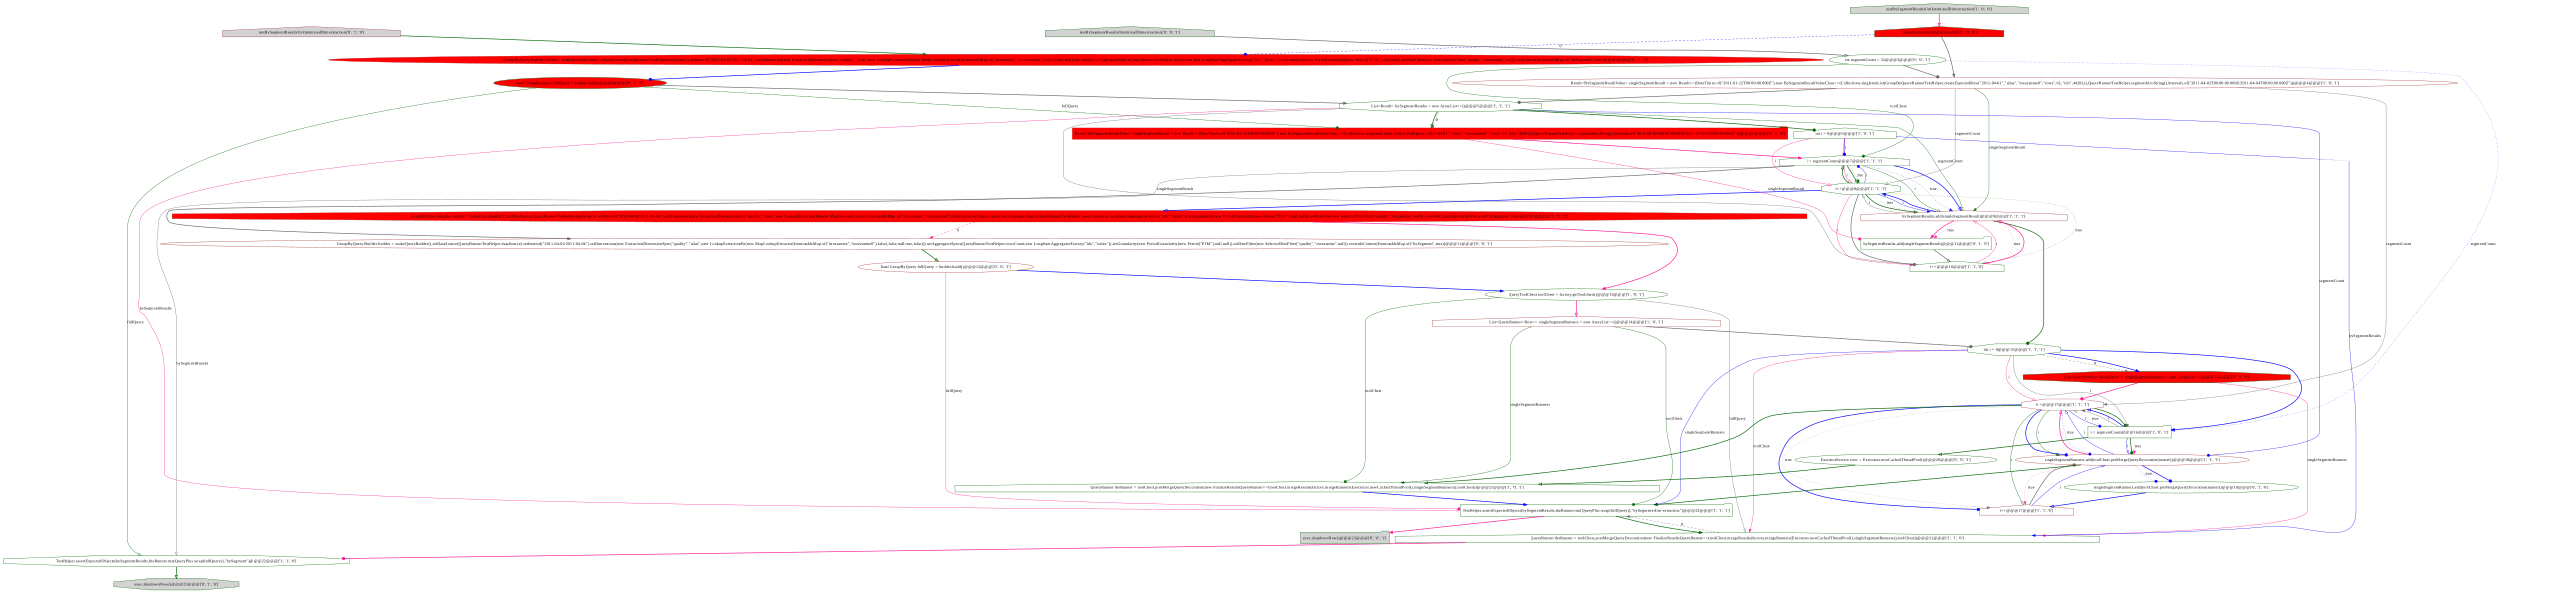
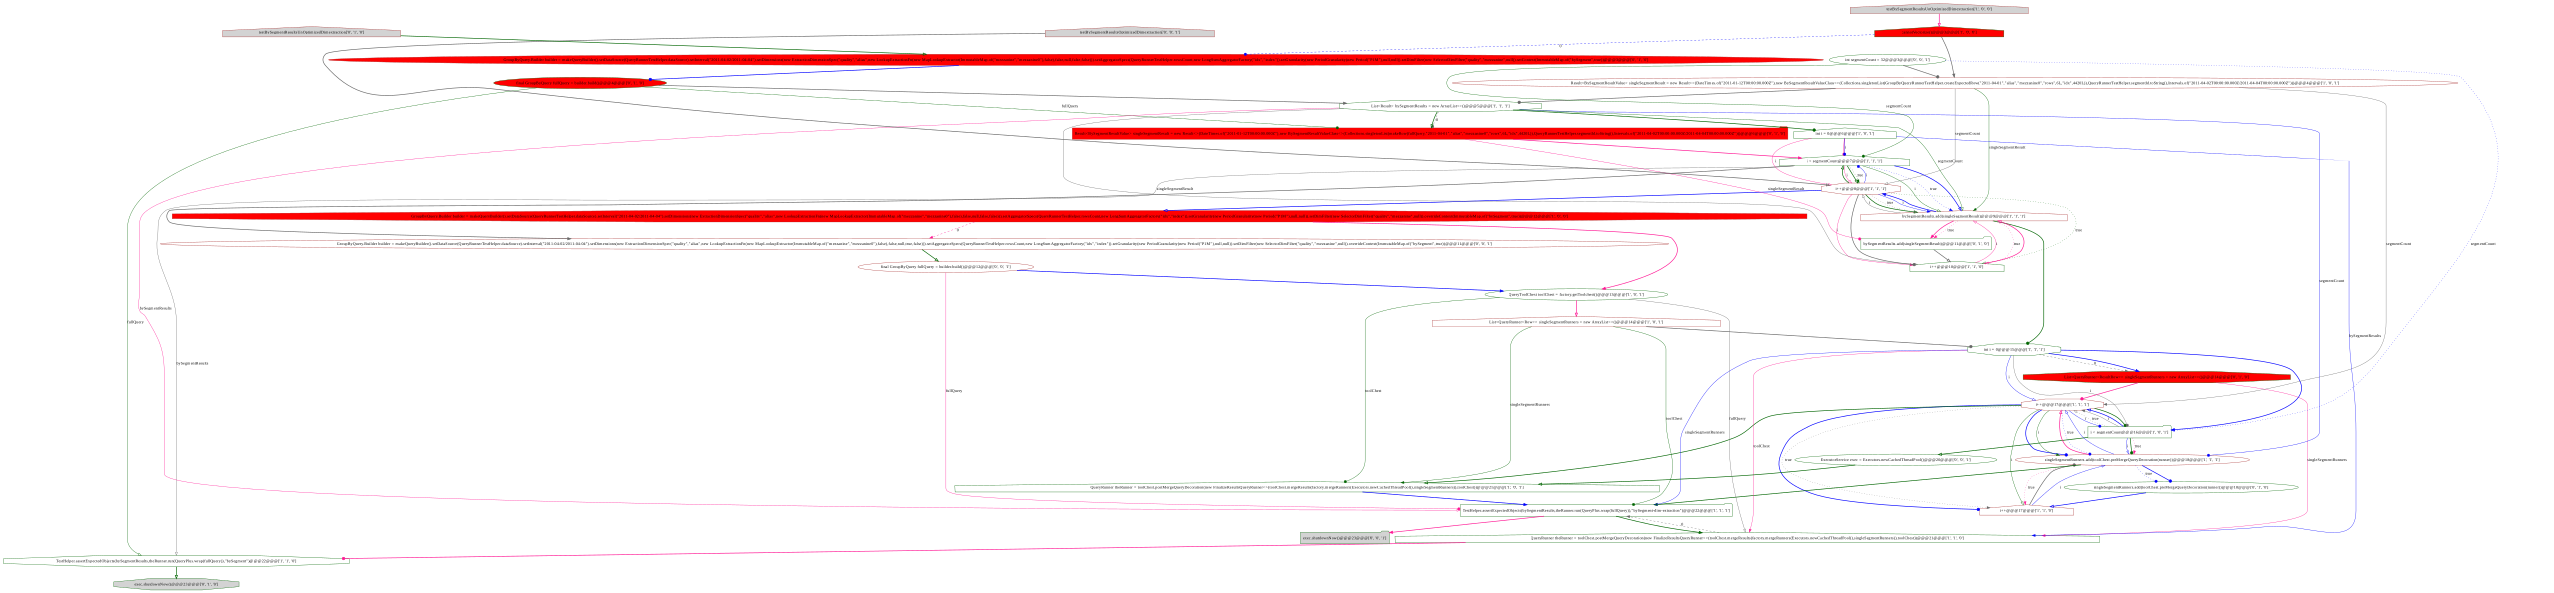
(1939, 9) -> (1939, 9)
(1130, 32) -> (1130, 32)
(1530, 48) -> (705, 111)
(1899, 106) -> (1899, 106)
(1861, 189) -> (1861, 189)
(2009, 383) -> (2009, 383)
